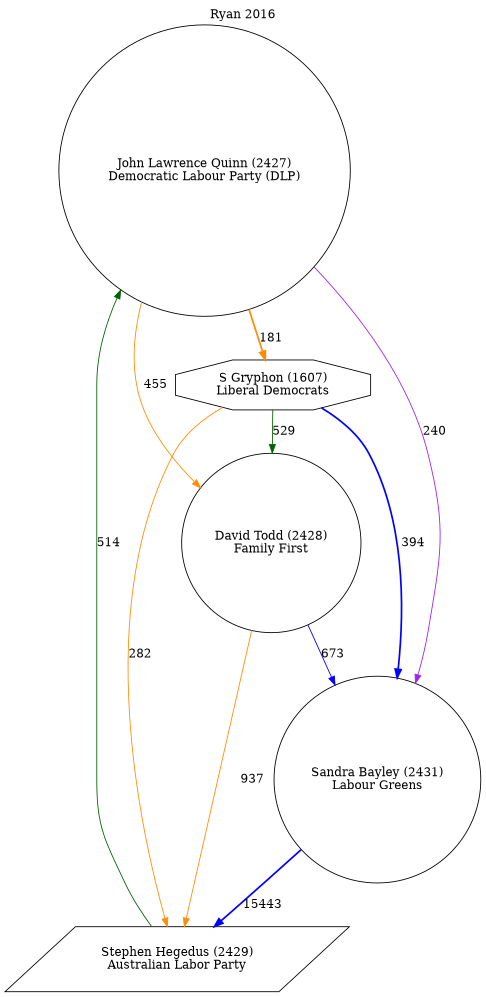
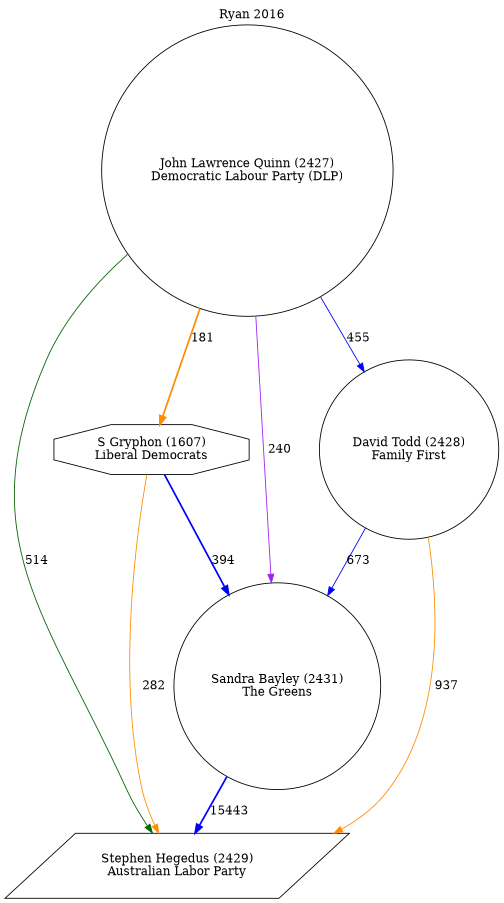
(140, 400) -> (340, 331)
(273, 427) -> none
(97, 617) -> (19, 538)
(377, 780) -> (277, 686)
